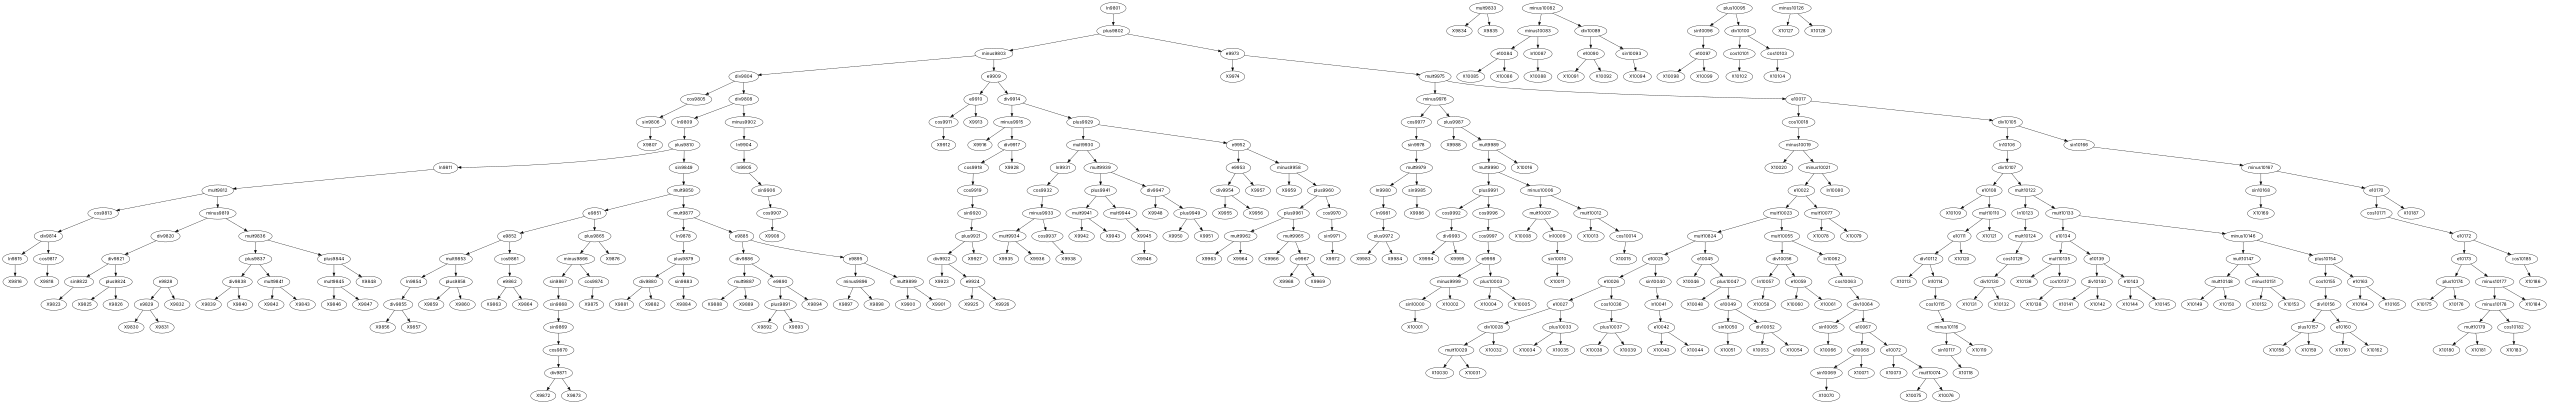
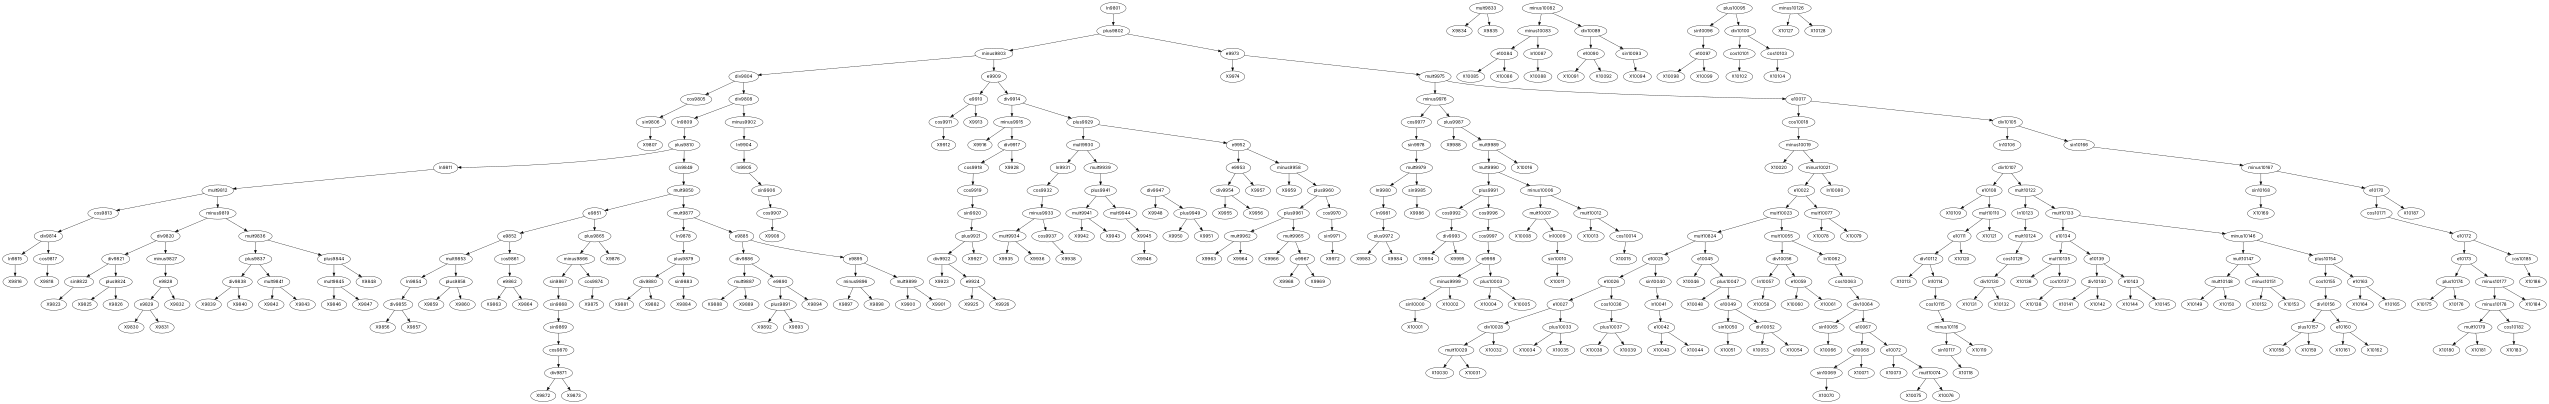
(2007, 155) -> none
(1127, 179) -> none
none -> (166, 259)
